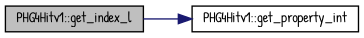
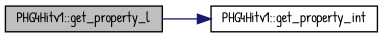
(74, 19) -> (84, 19)
